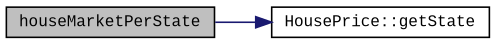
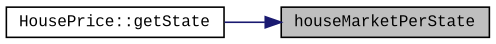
(235, 22) -> (245, 22)
